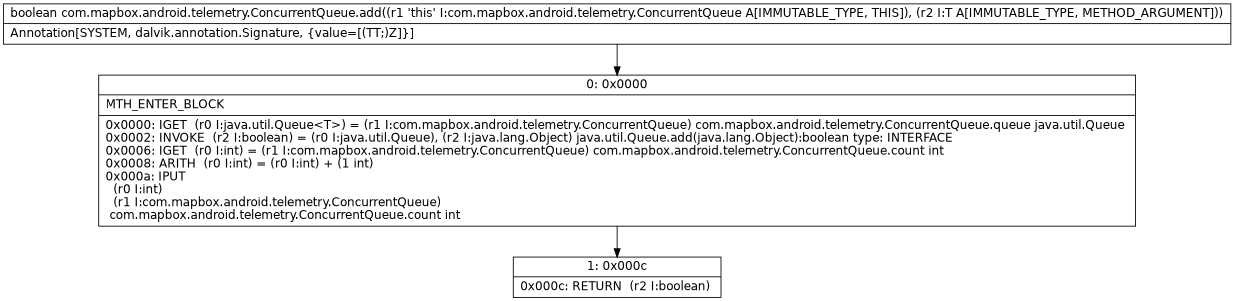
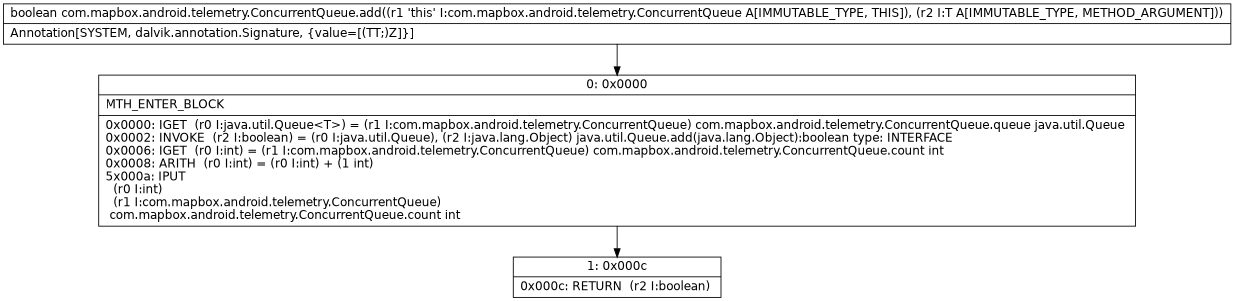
(150, 177) -> (150, 177)
